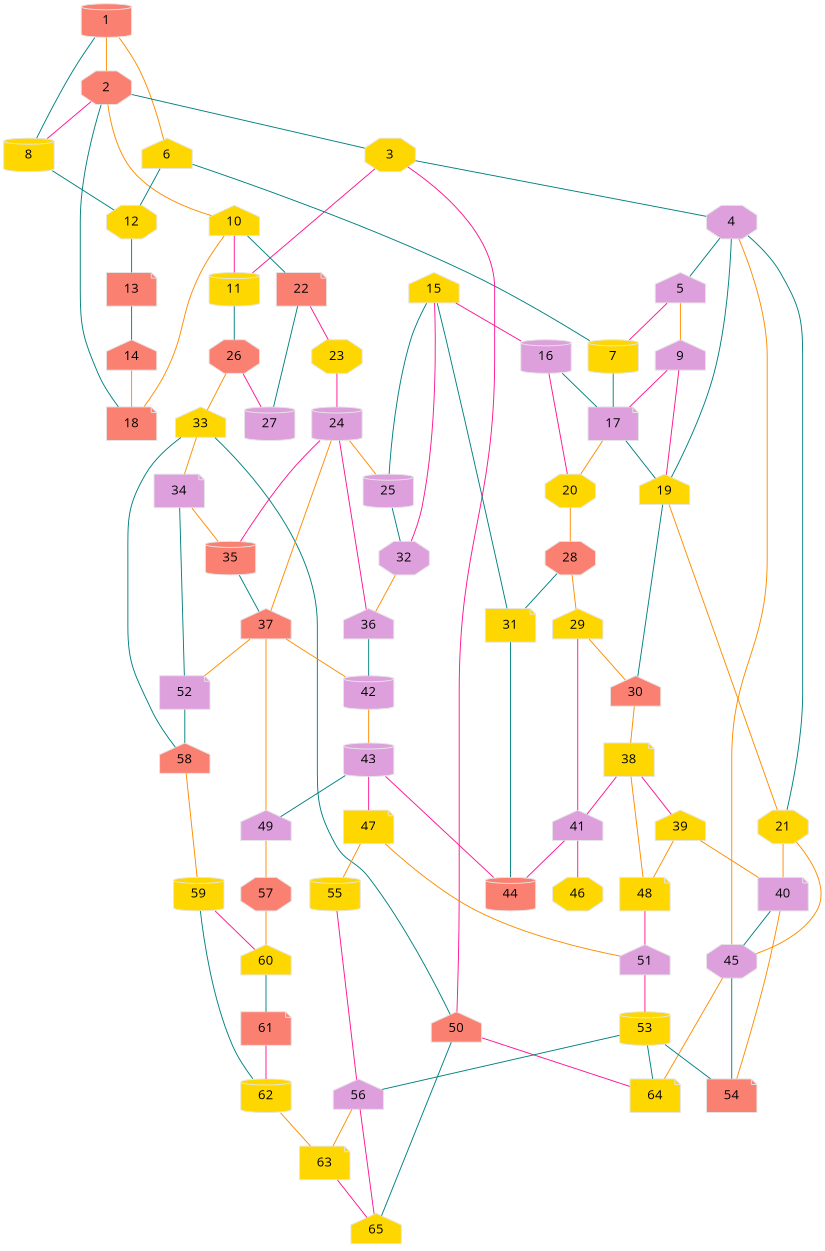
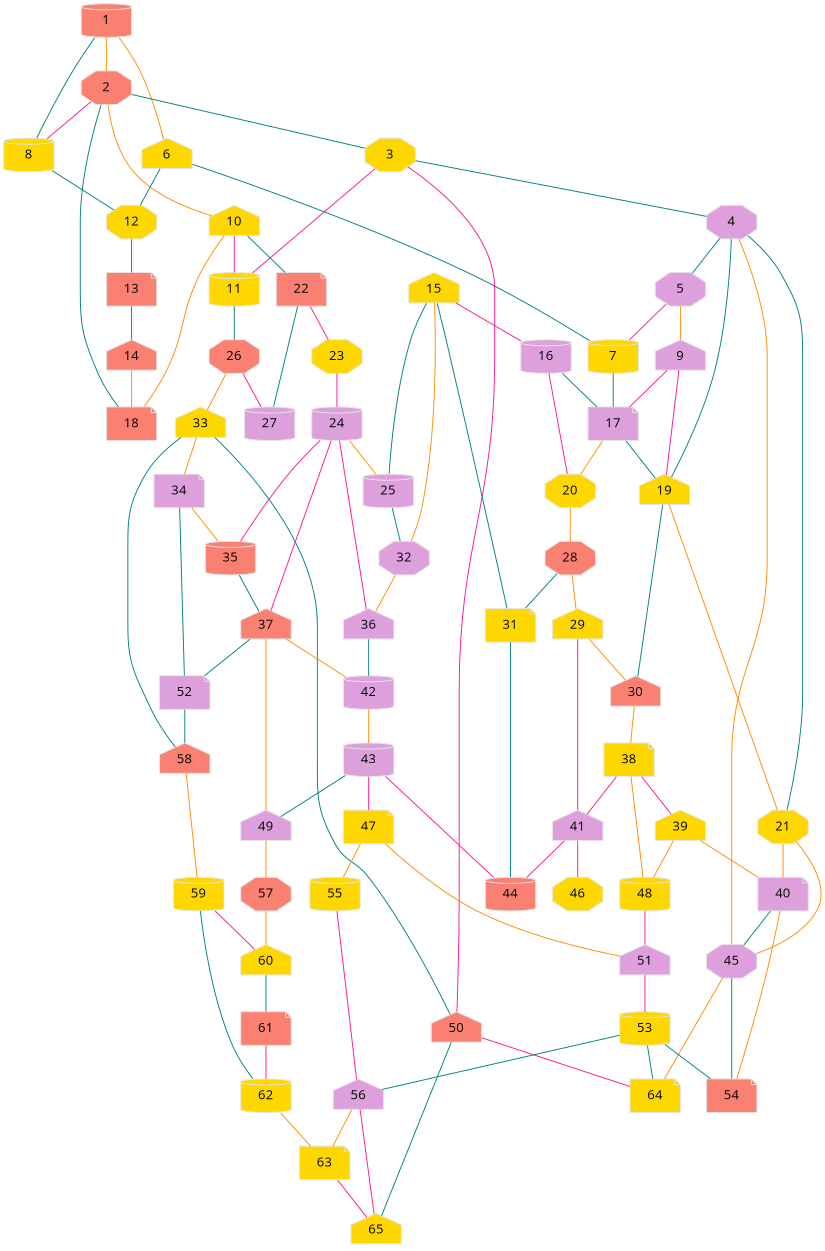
(680, 289) -> (680, 289)
(433, 423) -> (433, 423)
(301, 526) -> (301, 526)
(227, 657) -> (227, 657)
(645, 894) -> (645, 894)
